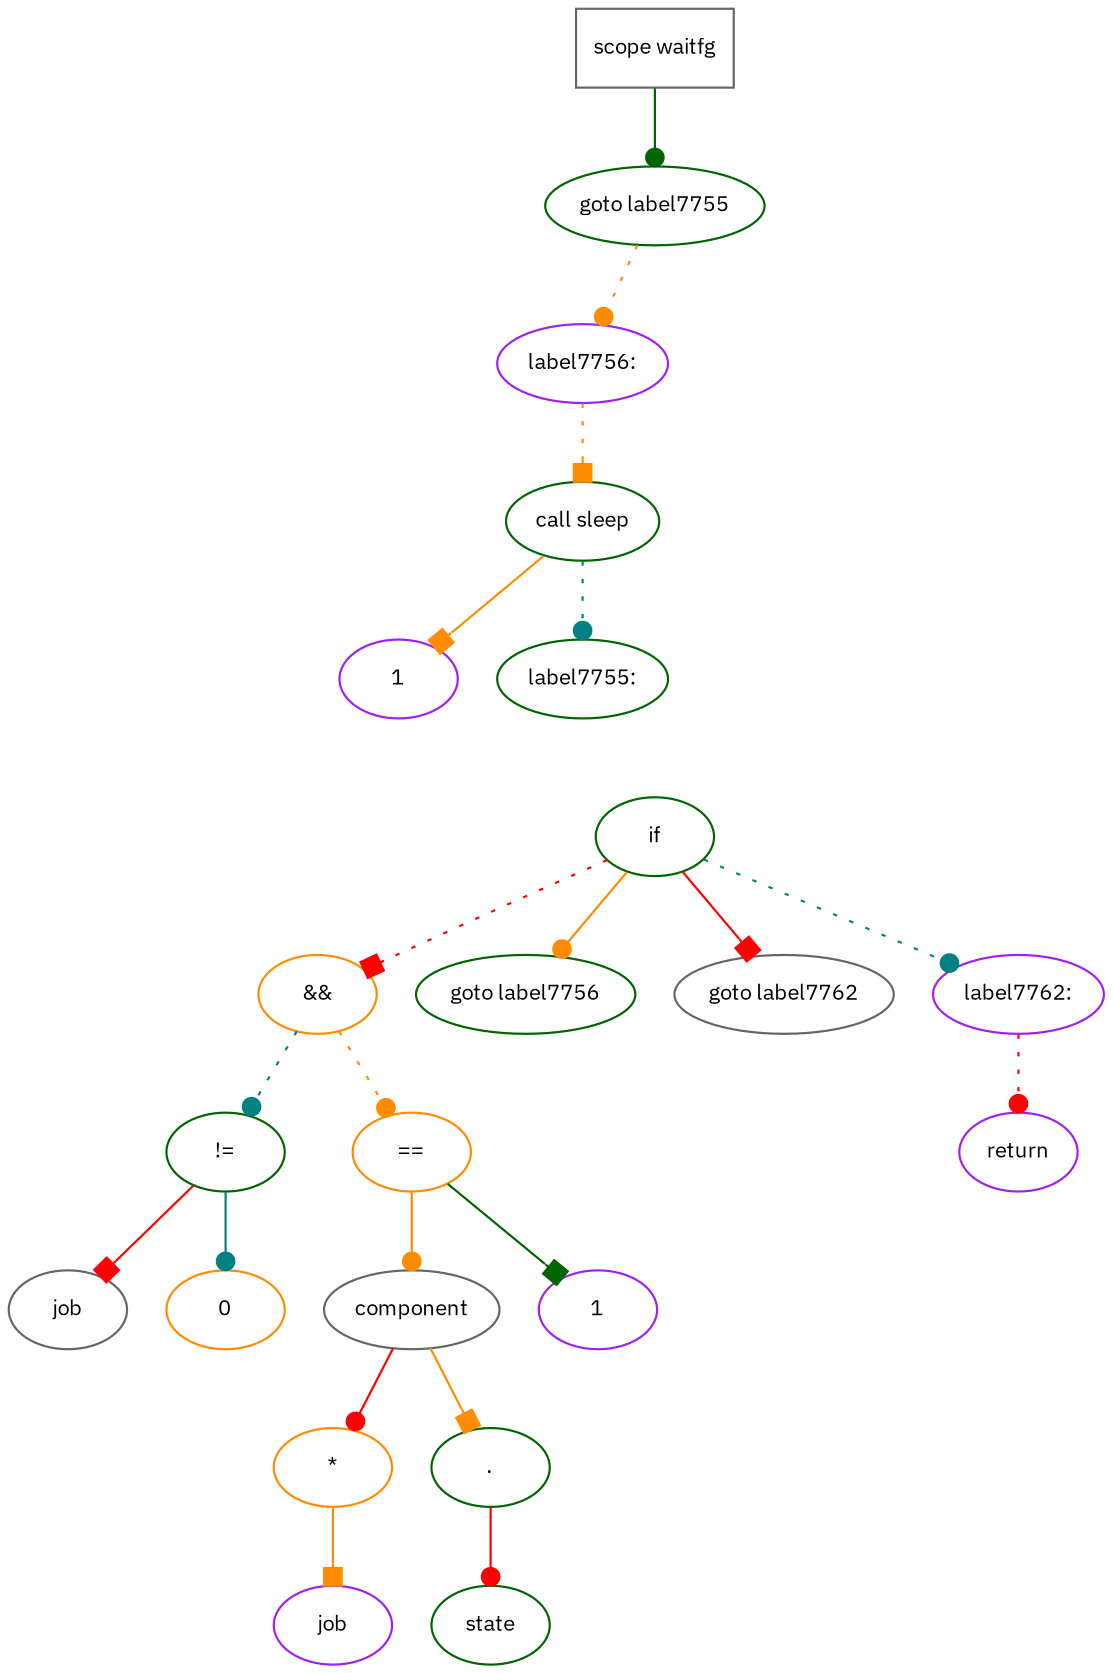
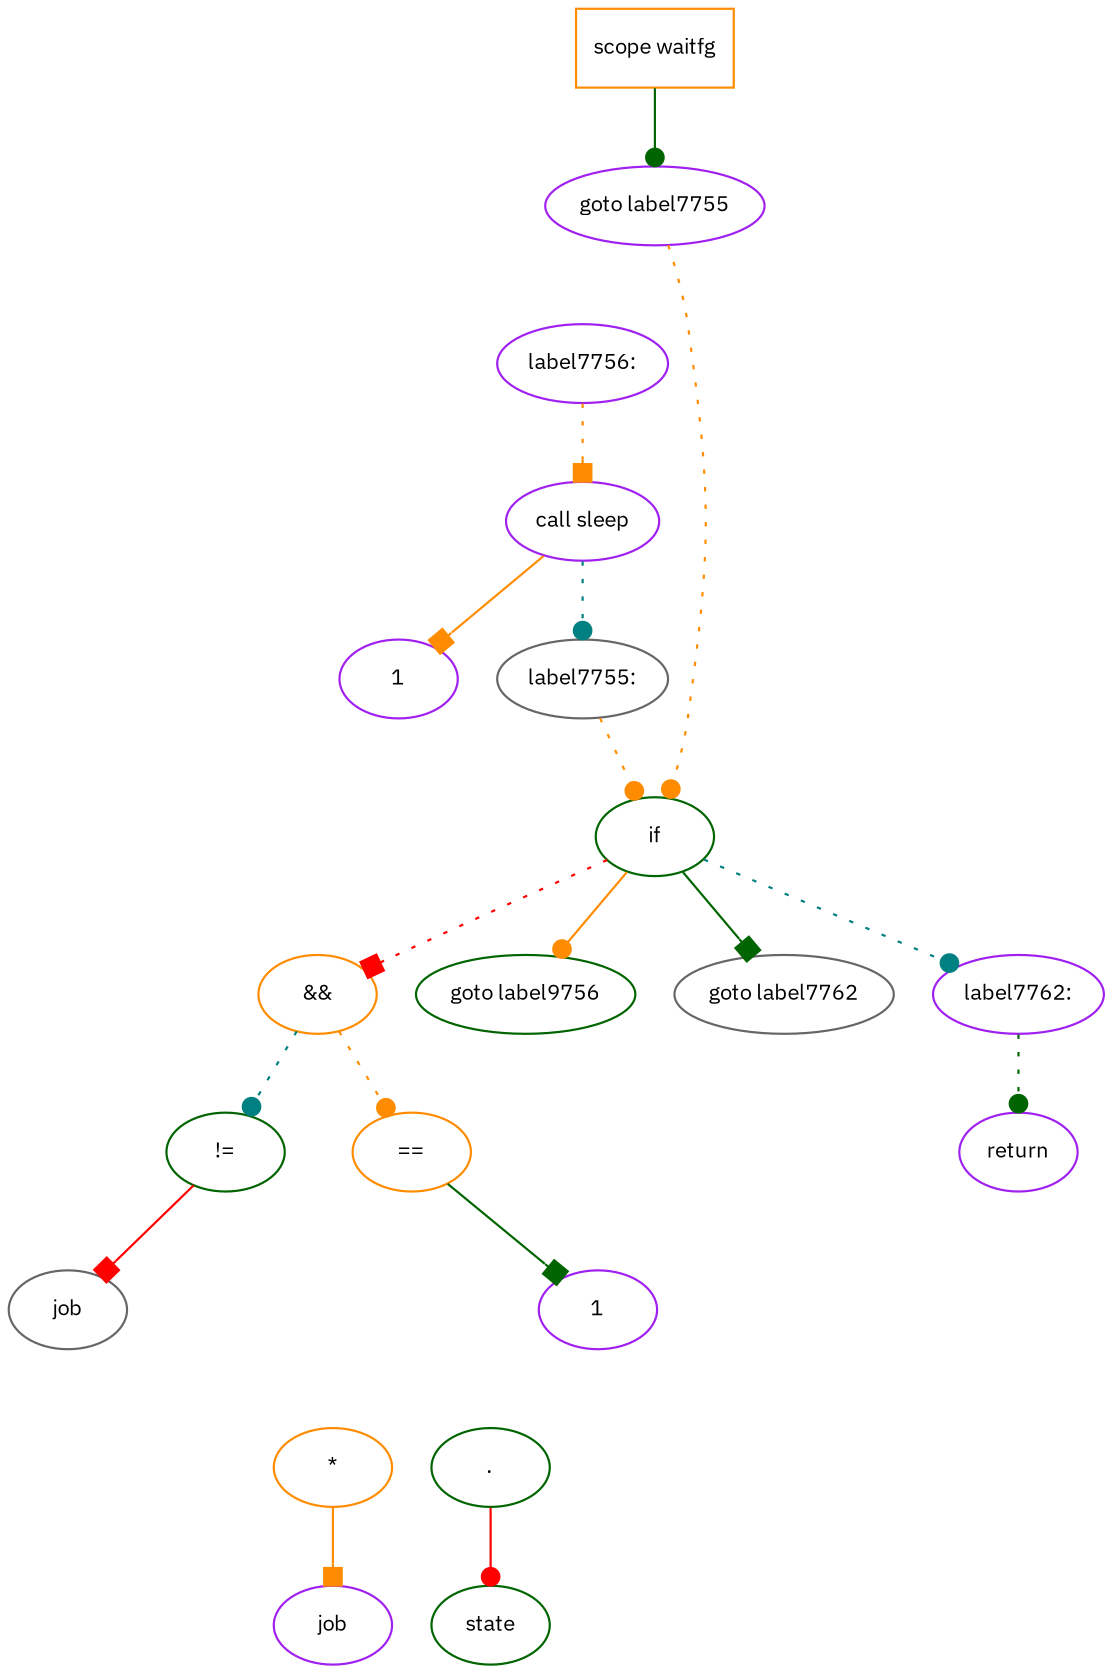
(655, 48) -> (655, 48)
(655, 206) -> (655, 206)
(622, 277) -> (706, 512)
(583, 521) -> (583, 521)
(583, 679) -> (583, 679)
none -> (615, 750)
(711, 905) -> (711, 905)
(526, 994) -> (526, 994)
(1018, 1065) -> (1018, 1065)
(226, 1310) -> none
(412, 1310) -> none
